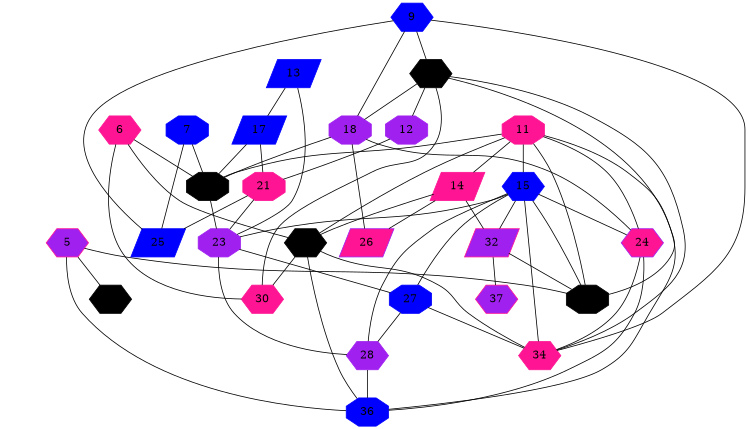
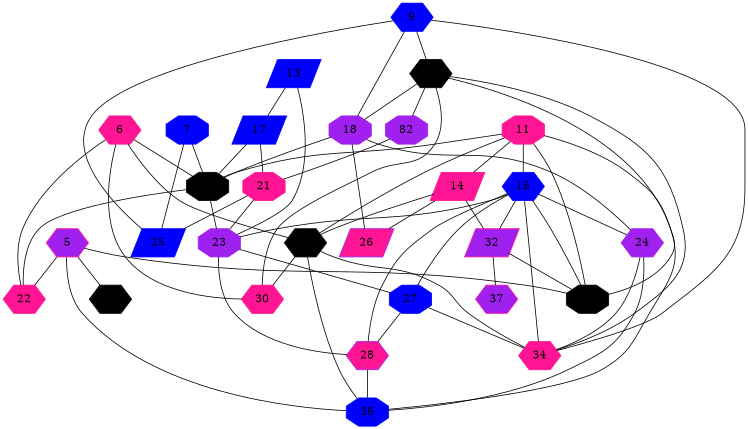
(407, 130) -> (407, 130)
(604, 169) -> none
(642, 243) -> (642, 243)
none -> (24, 299)
(367, 356) -> (367, 356)
